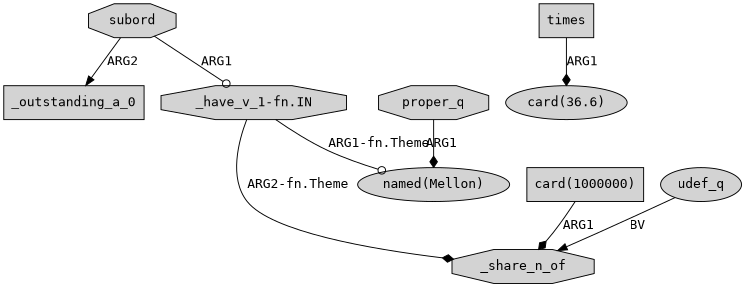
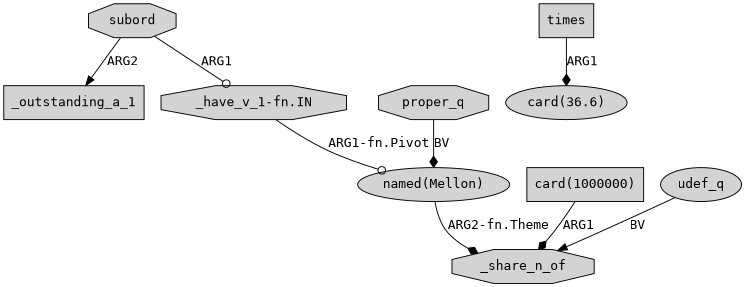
(74, 103) -> (74, 103)
(379, 144) -> (379, 144)
(442, 144) -> (442, 144)
(300, 230) -> (445, 229)
